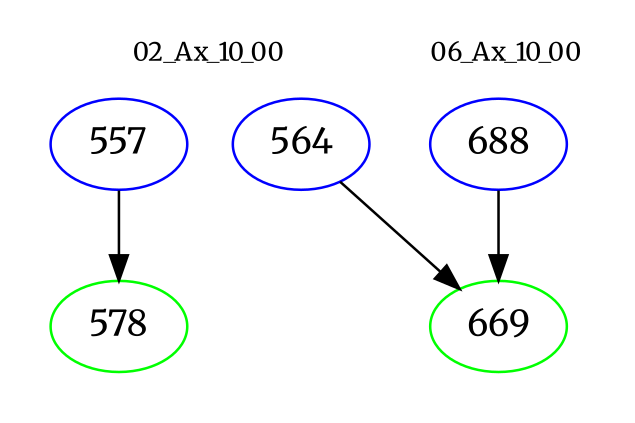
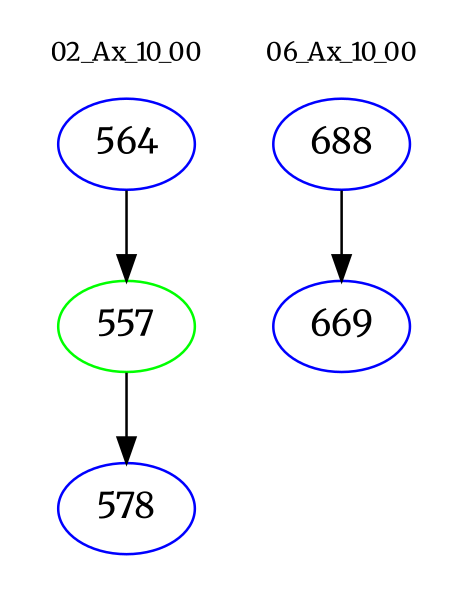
(119, 144) -> (127, 326)
(373, 211) -> (127, 223)
(119, 326) -> (127, 509)
(499, 326) -> (342, 326)
